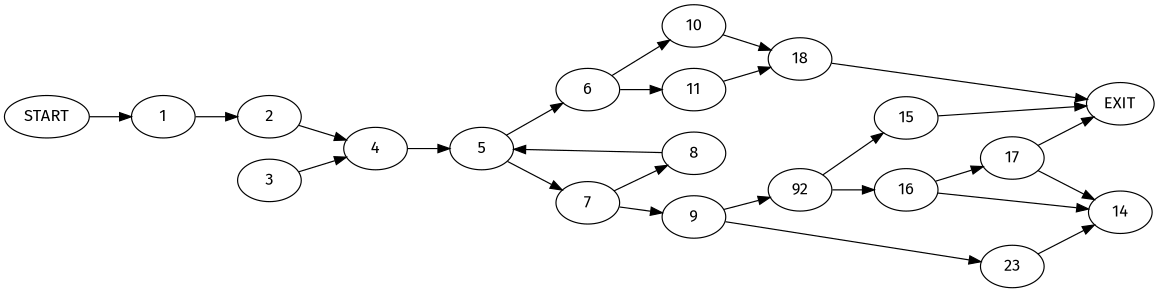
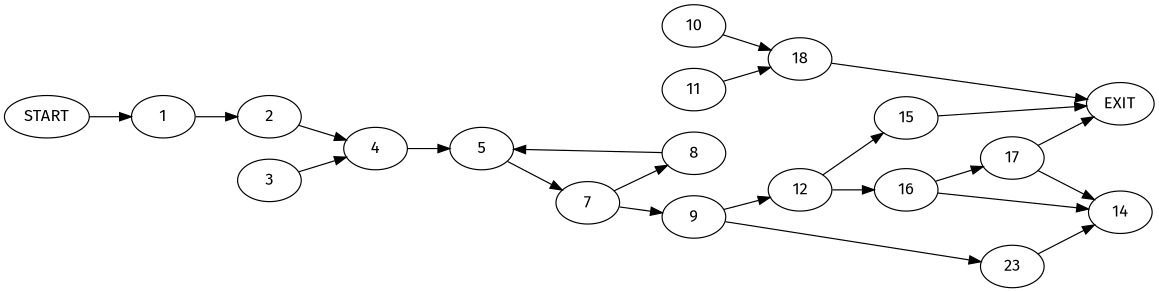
(588, 90) -> none
(800, 190) -> (800, 190)
